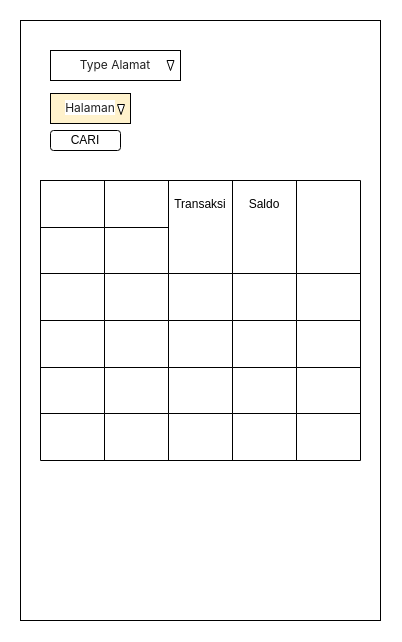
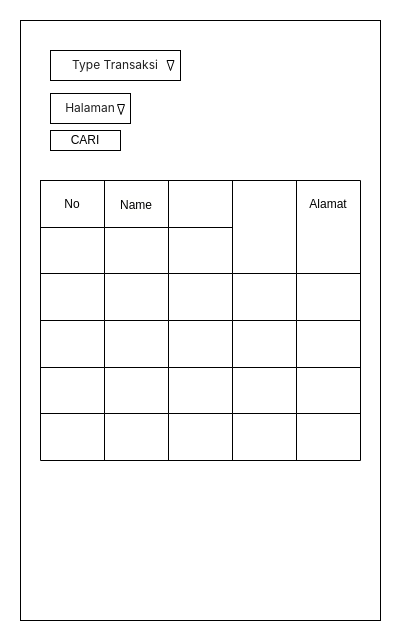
(116, 66) -> (116, 66)
(91, 109) -> (91, 109)
(86, 141) -> (86, 141)
none -> (73, 204)
none -> (137, 204)
(201, 204) -> none
(265, 204) -> none
none -> (329, 204)
